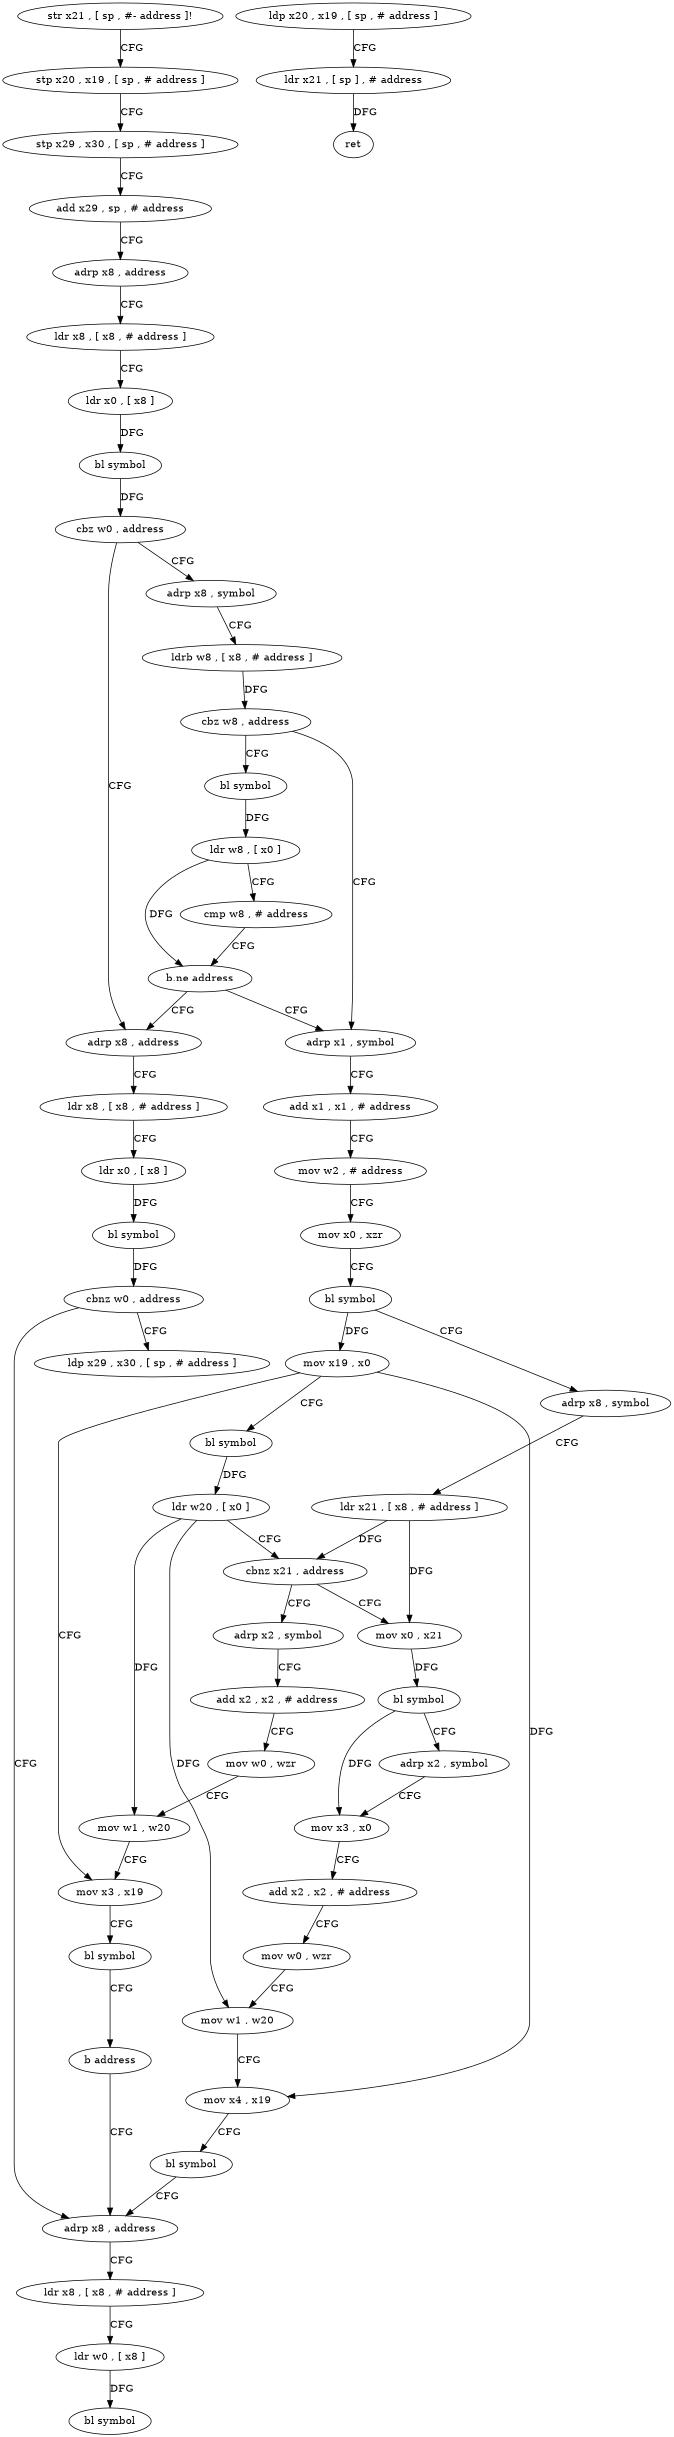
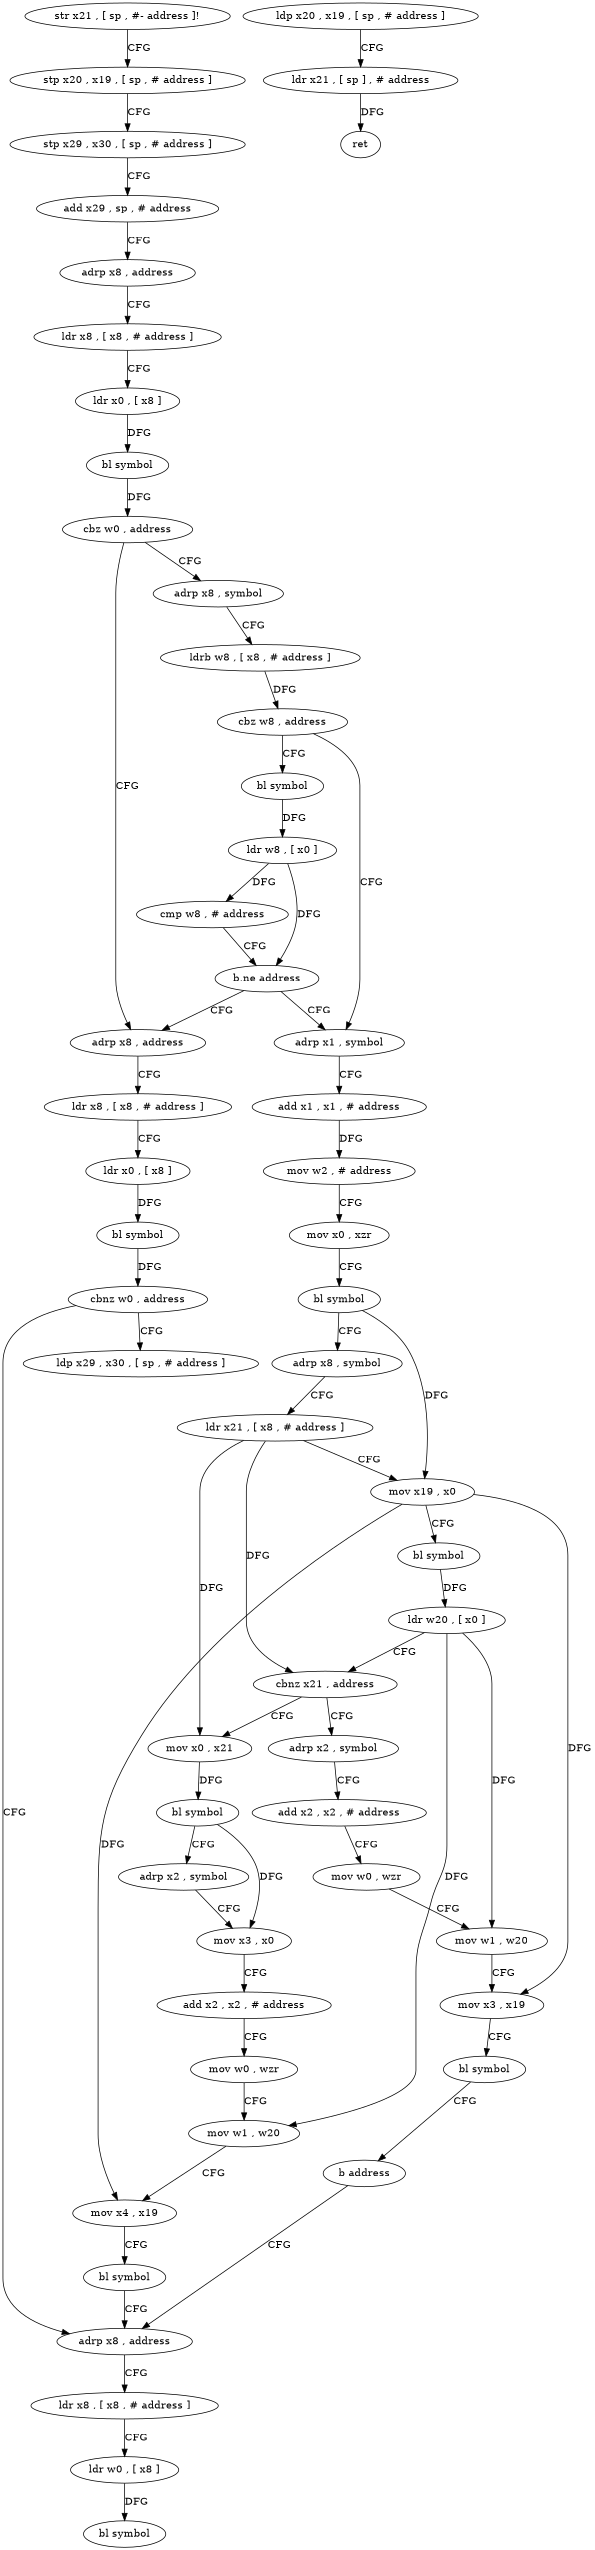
(263, 882) -> (264, 882)
(362, 1139) -> (351, 1139)
none -> (347, 1459)
(70, 1636) -> (580, 1749)
